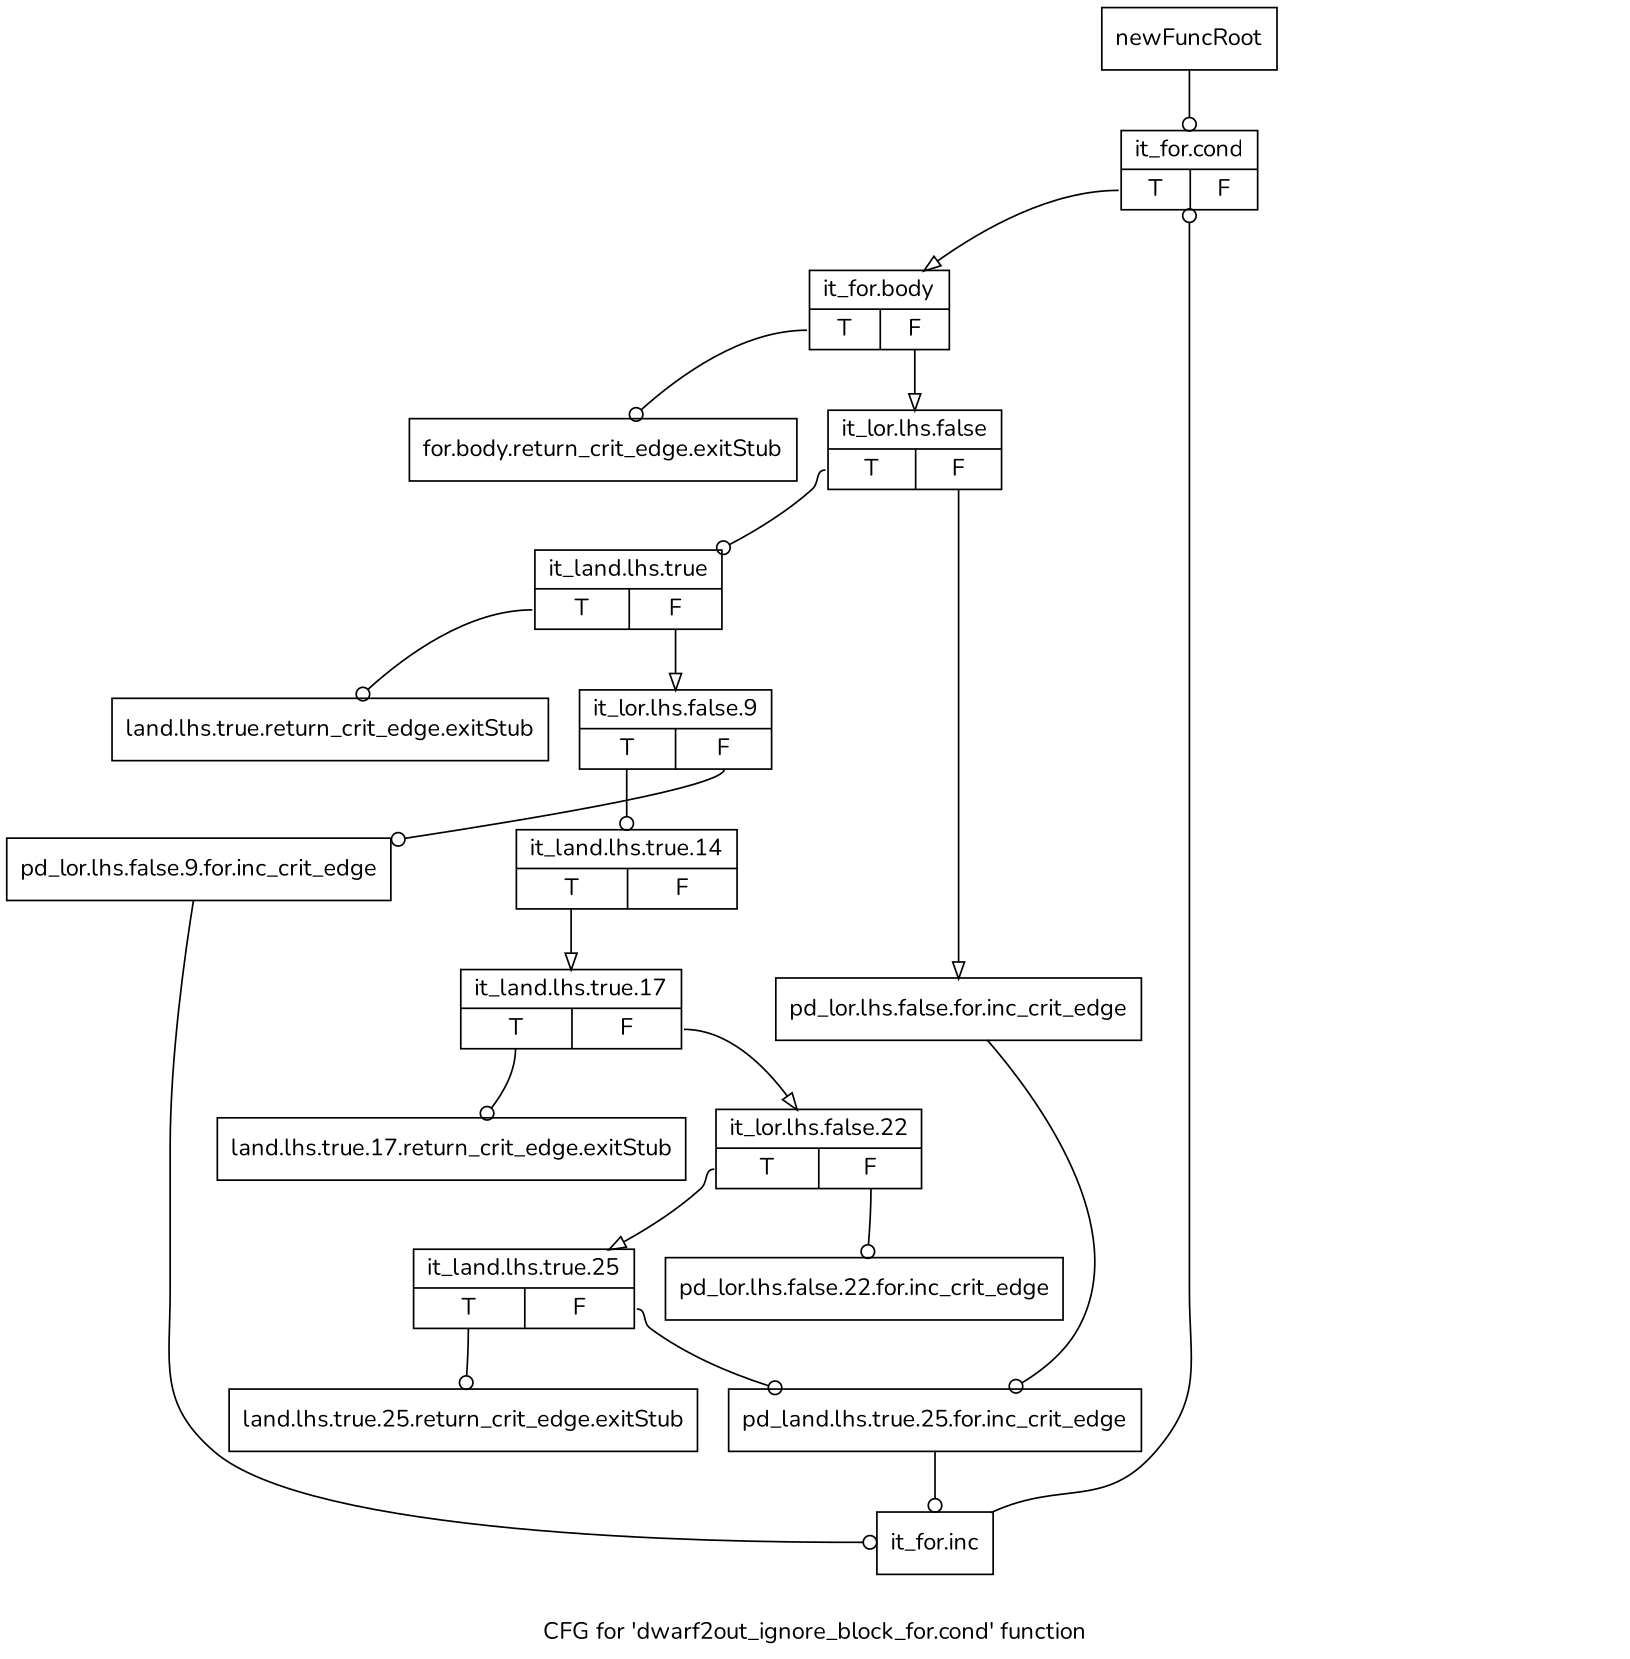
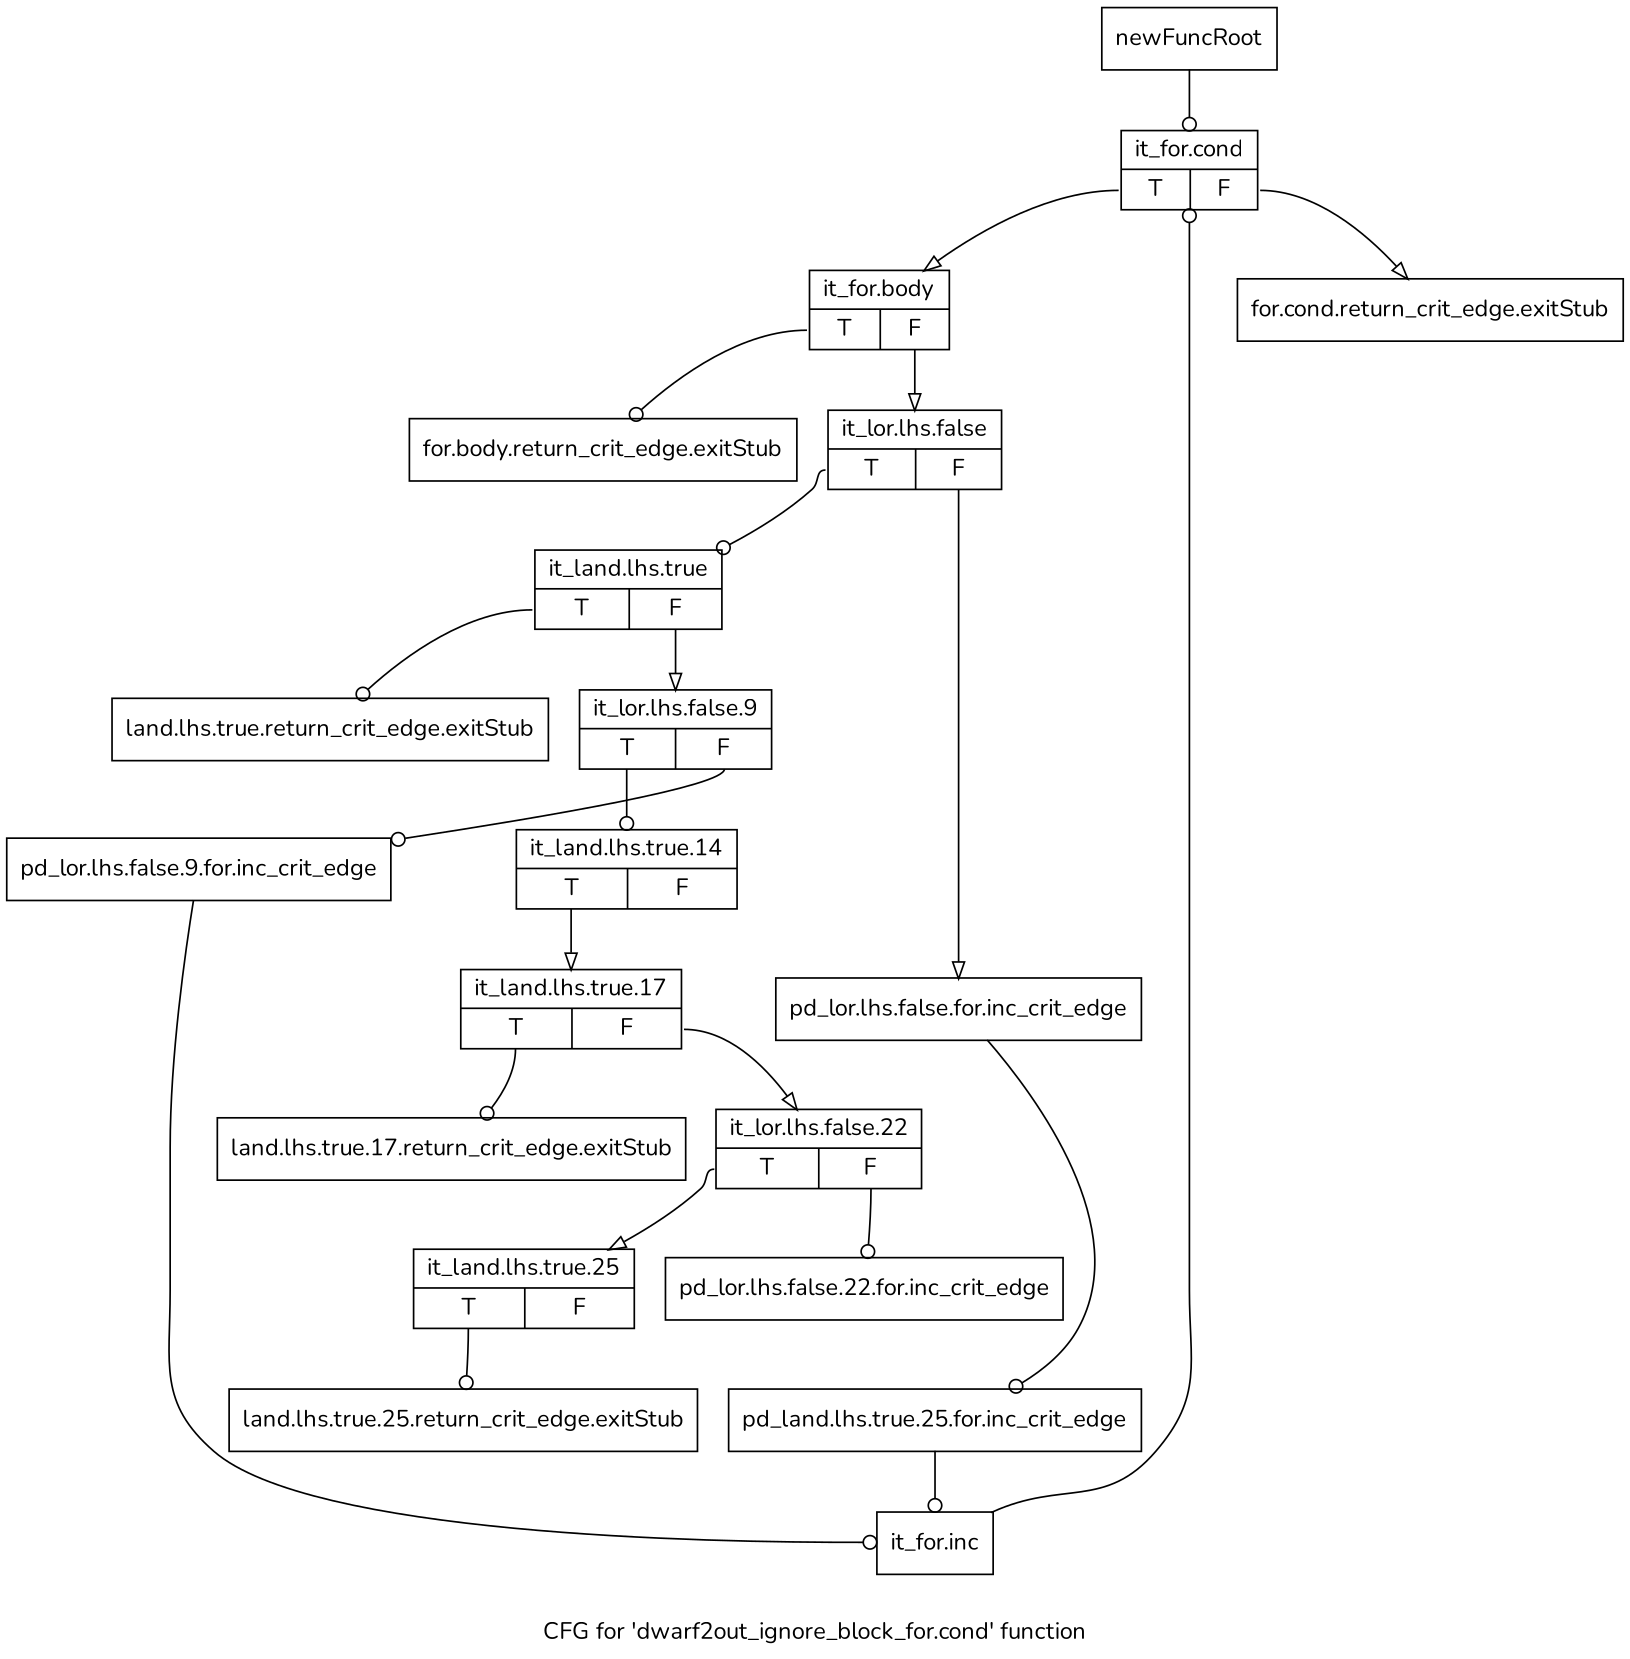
none -> (1430, 310)
(696, 1356) -> none
